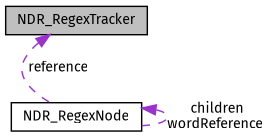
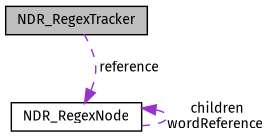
(23, 76) -> (95, 61)
